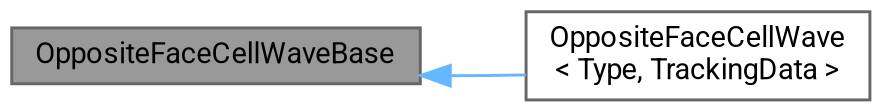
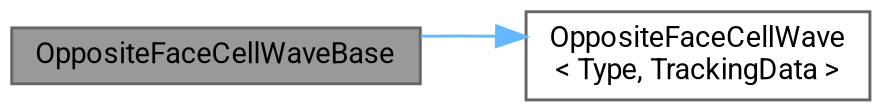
(488, 76) -> (458, 36)
